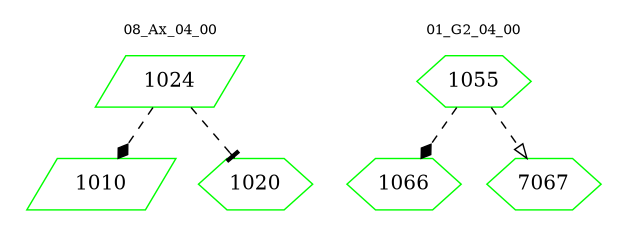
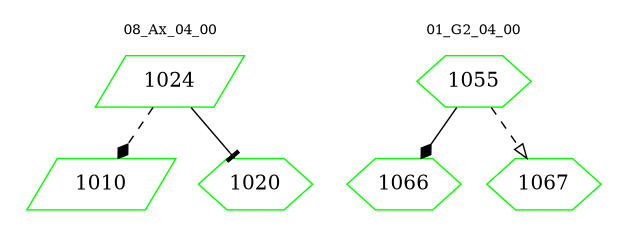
(444, 126) -> (444, 126)
(210, 130) -> (210, 130)
(544, 184) -> (544, 184)
